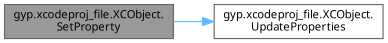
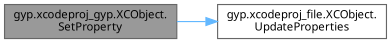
(89, 22) -> (91, 22)
